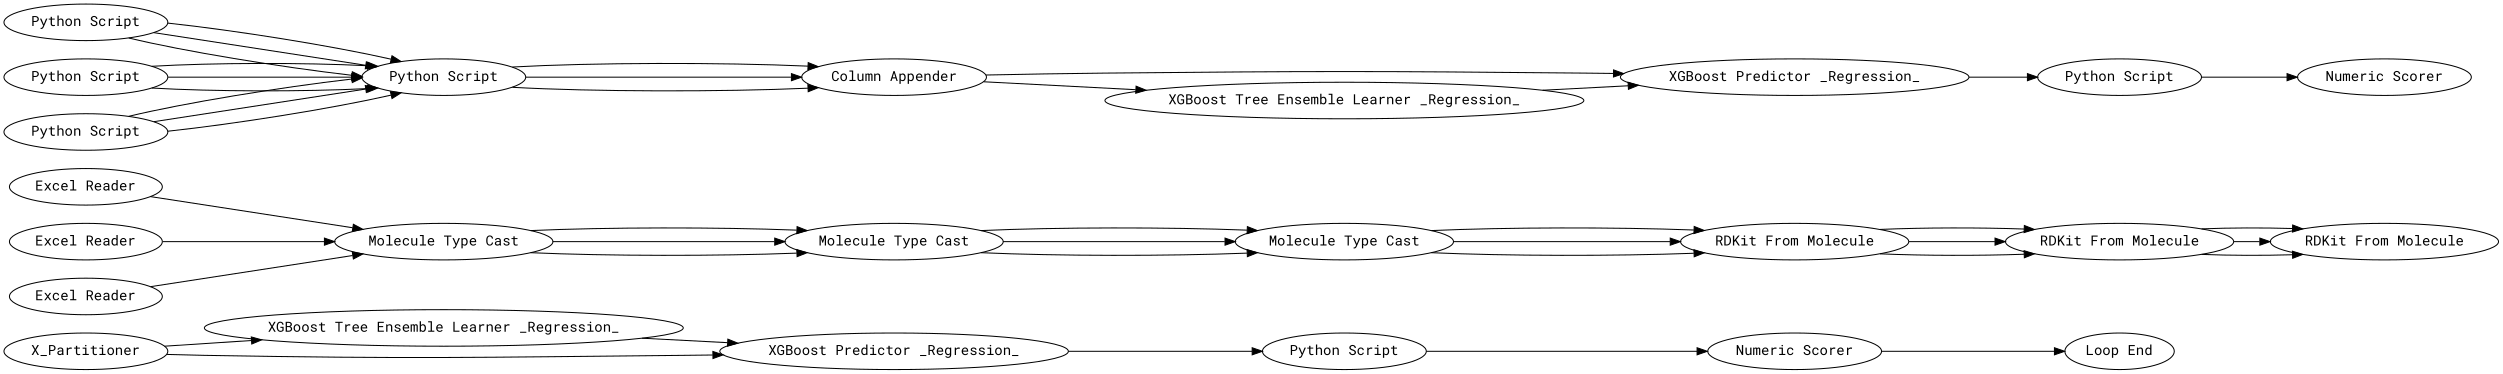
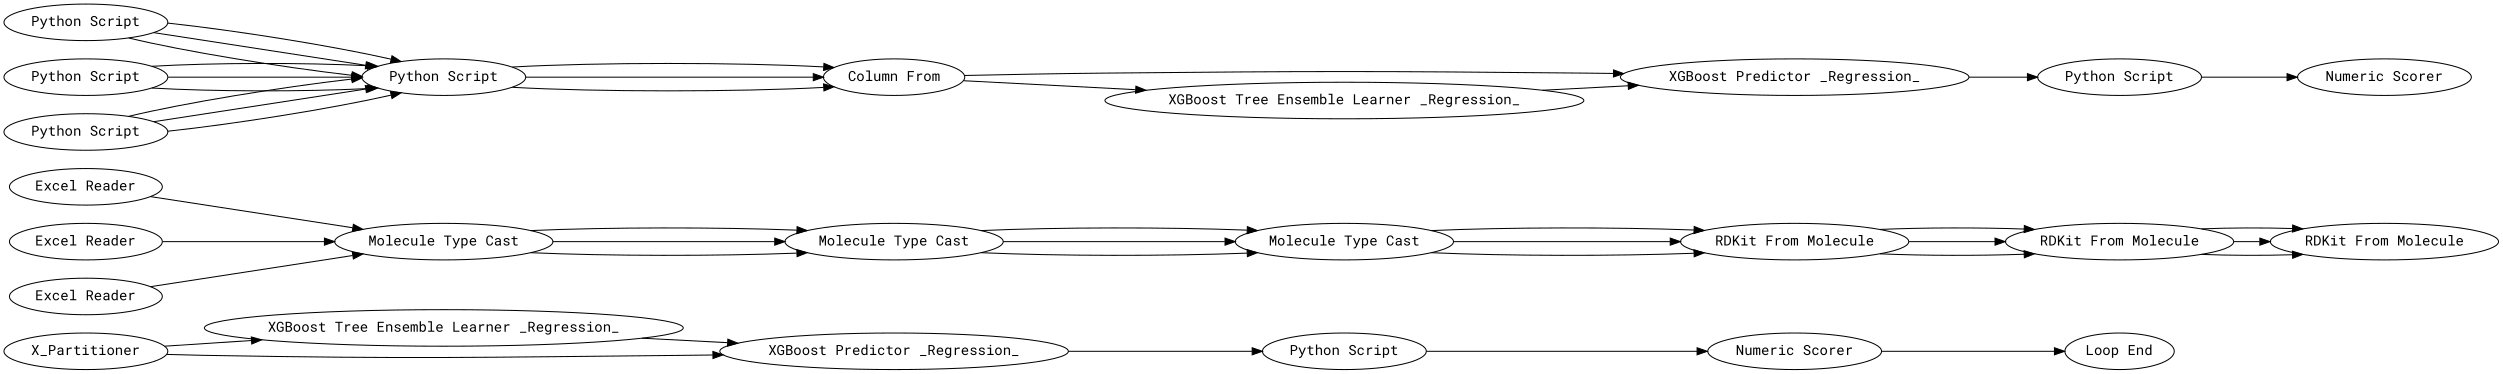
(894, 77) -> (894, 77)
